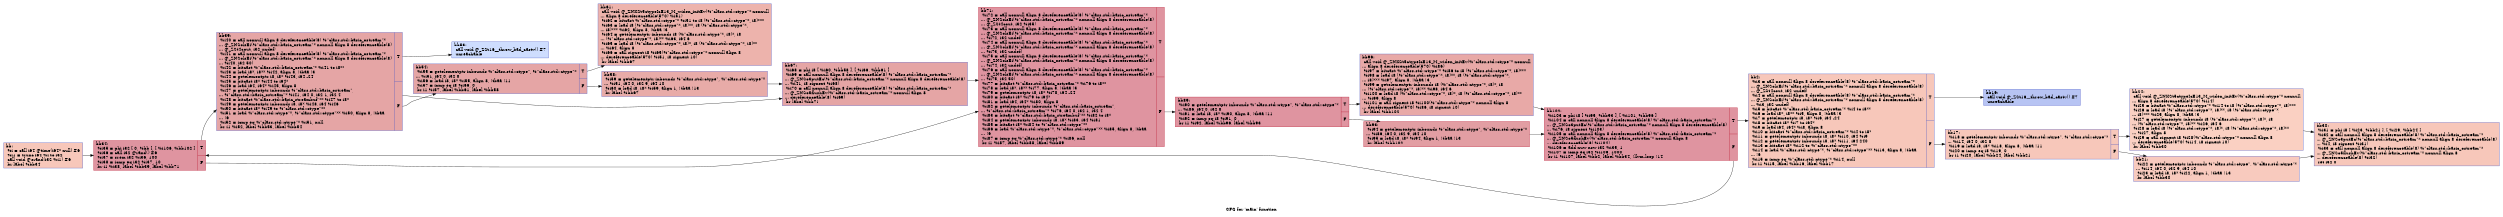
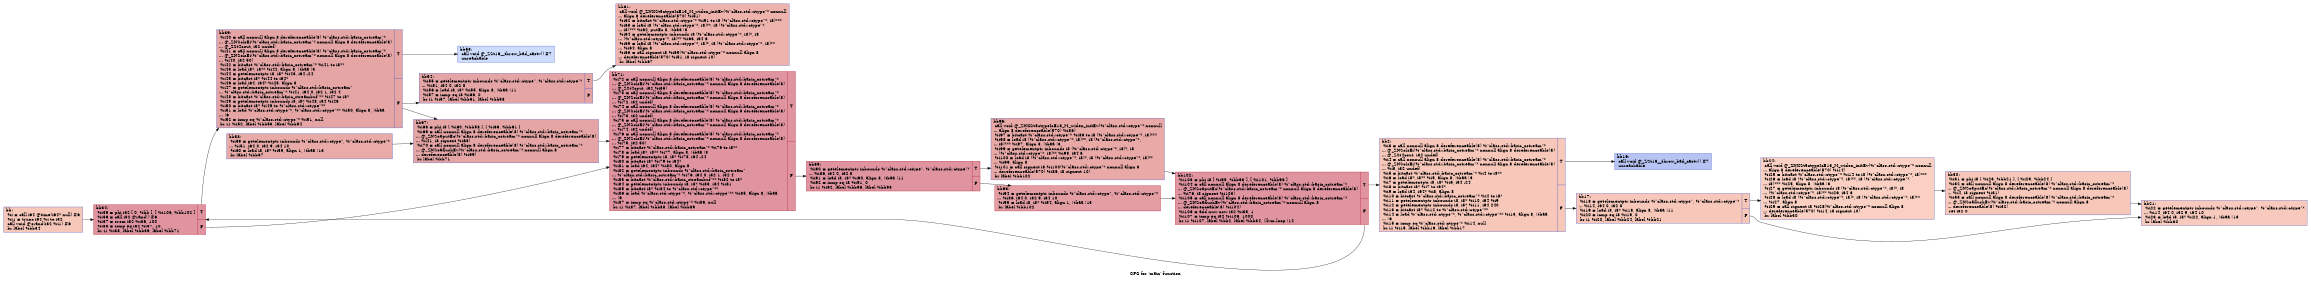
(634, 30) -> (653, 30)
(593, 86) -> none
(2305, 157) -> (2134, 203)
